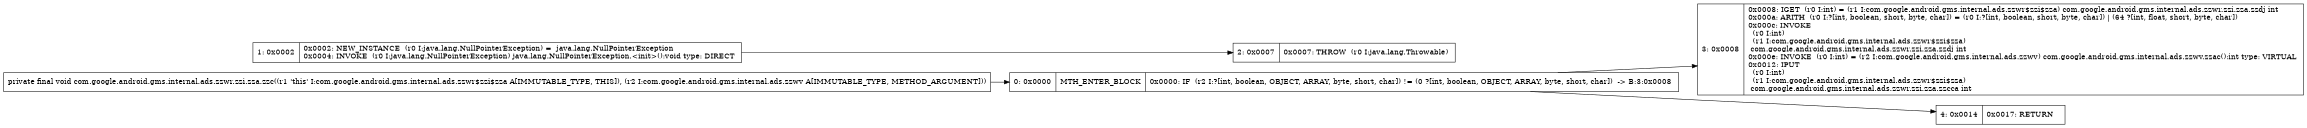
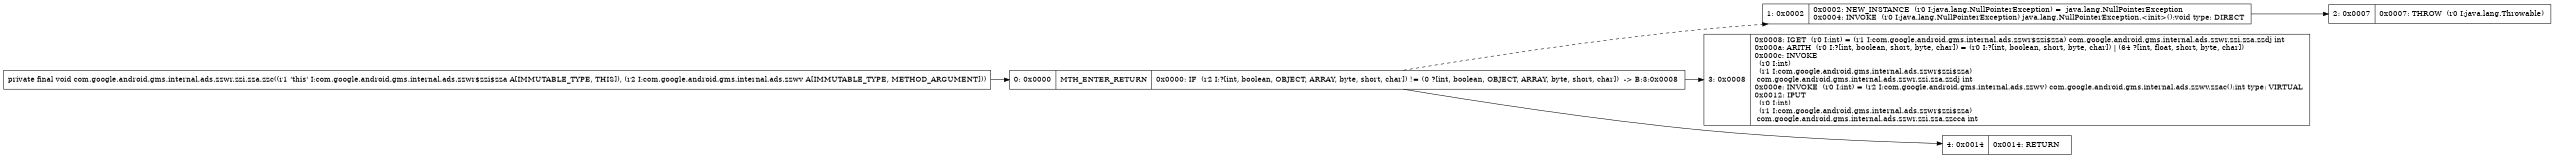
none -> (1582, 43)
(1101, 82) -> (1104, 79)
(2024, 114) -> (2030, 145)
